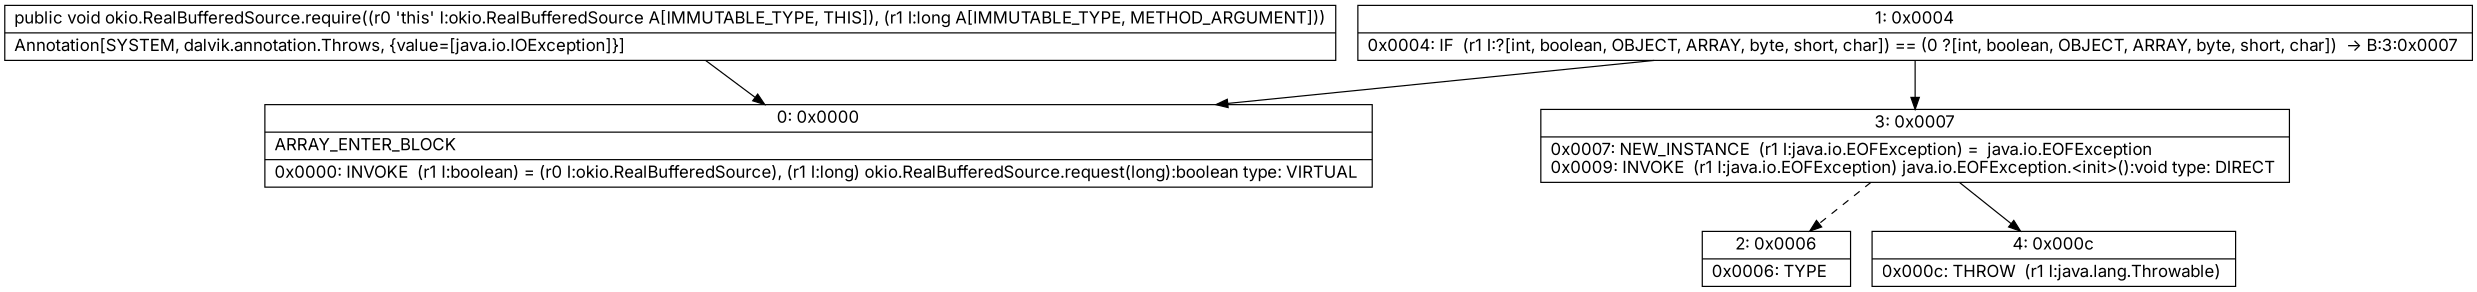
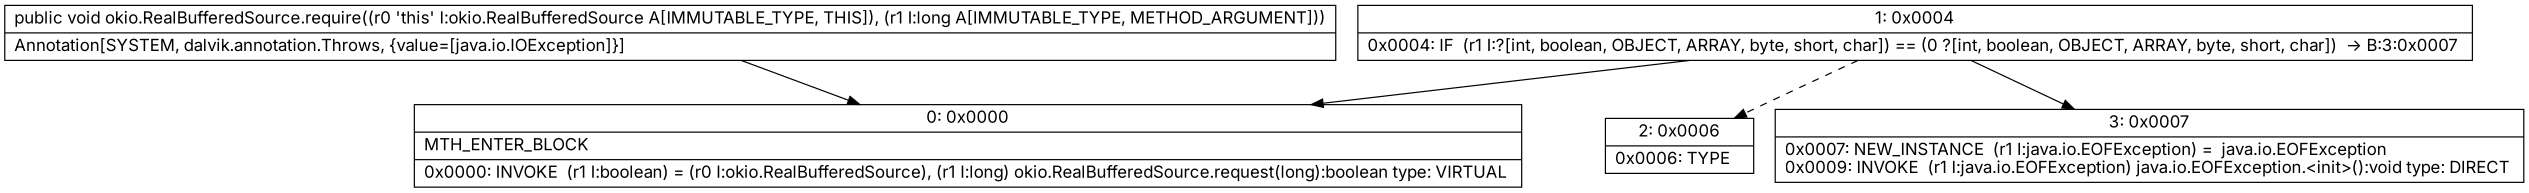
(366, 145) -> (507, 145)
(1845, 203) -> (1801, 87)
(2054, 259) -> none
